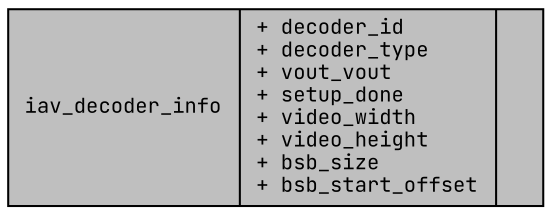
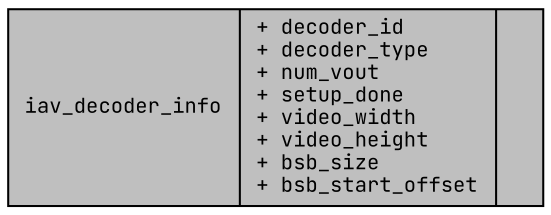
(325, 73) -> (319, 73)
